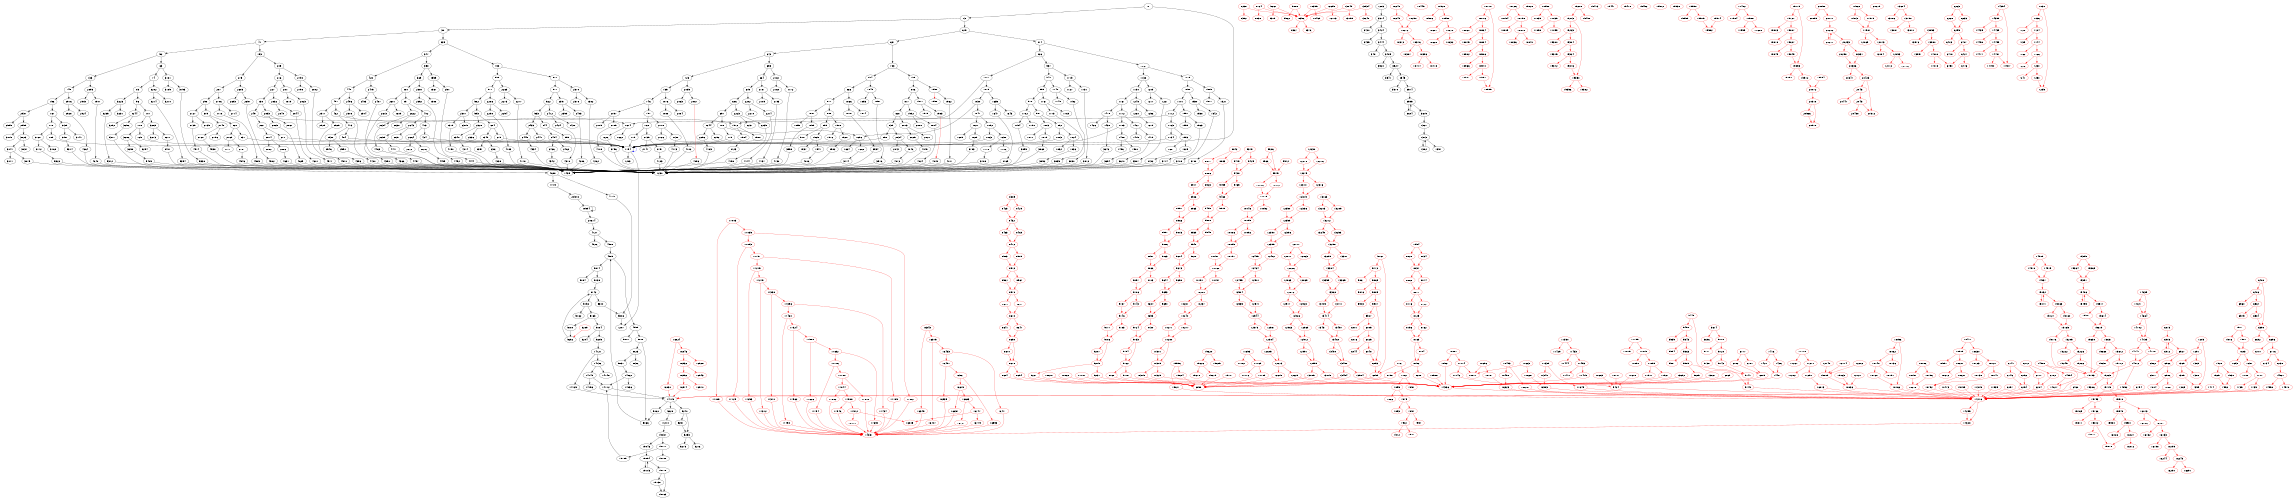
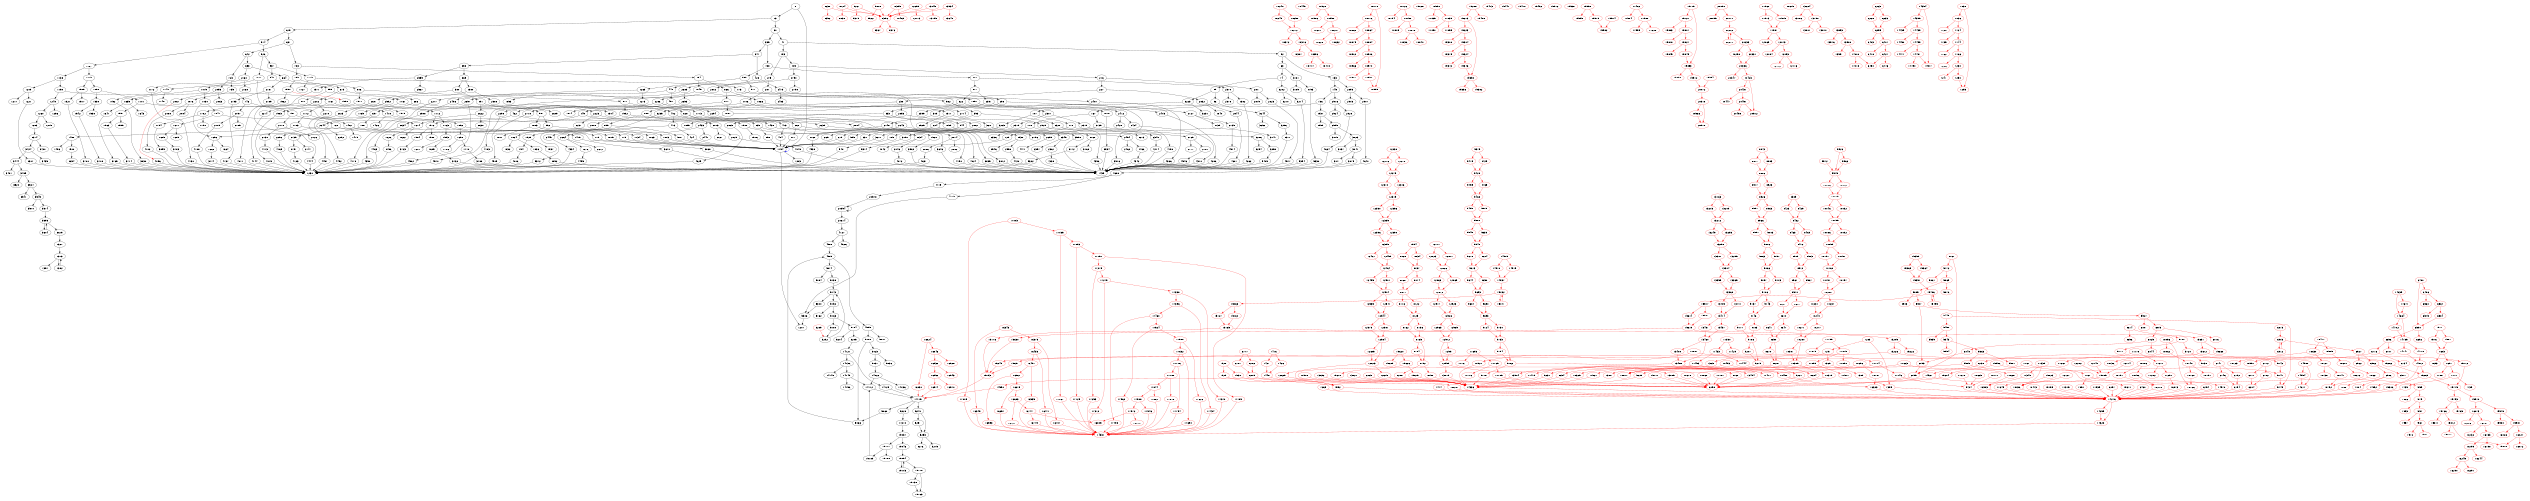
none -> (38, 119)
(940, 137) -> (257, 136)
